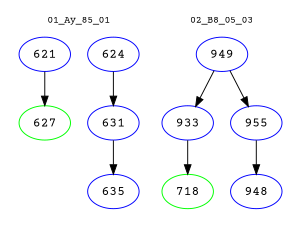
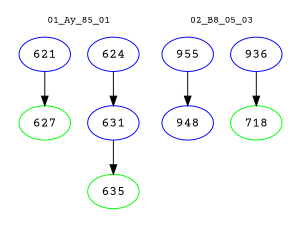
(222, 54) -> none
(188, 123) -> (256, 54)
(113, 192) -> (113, 192)
